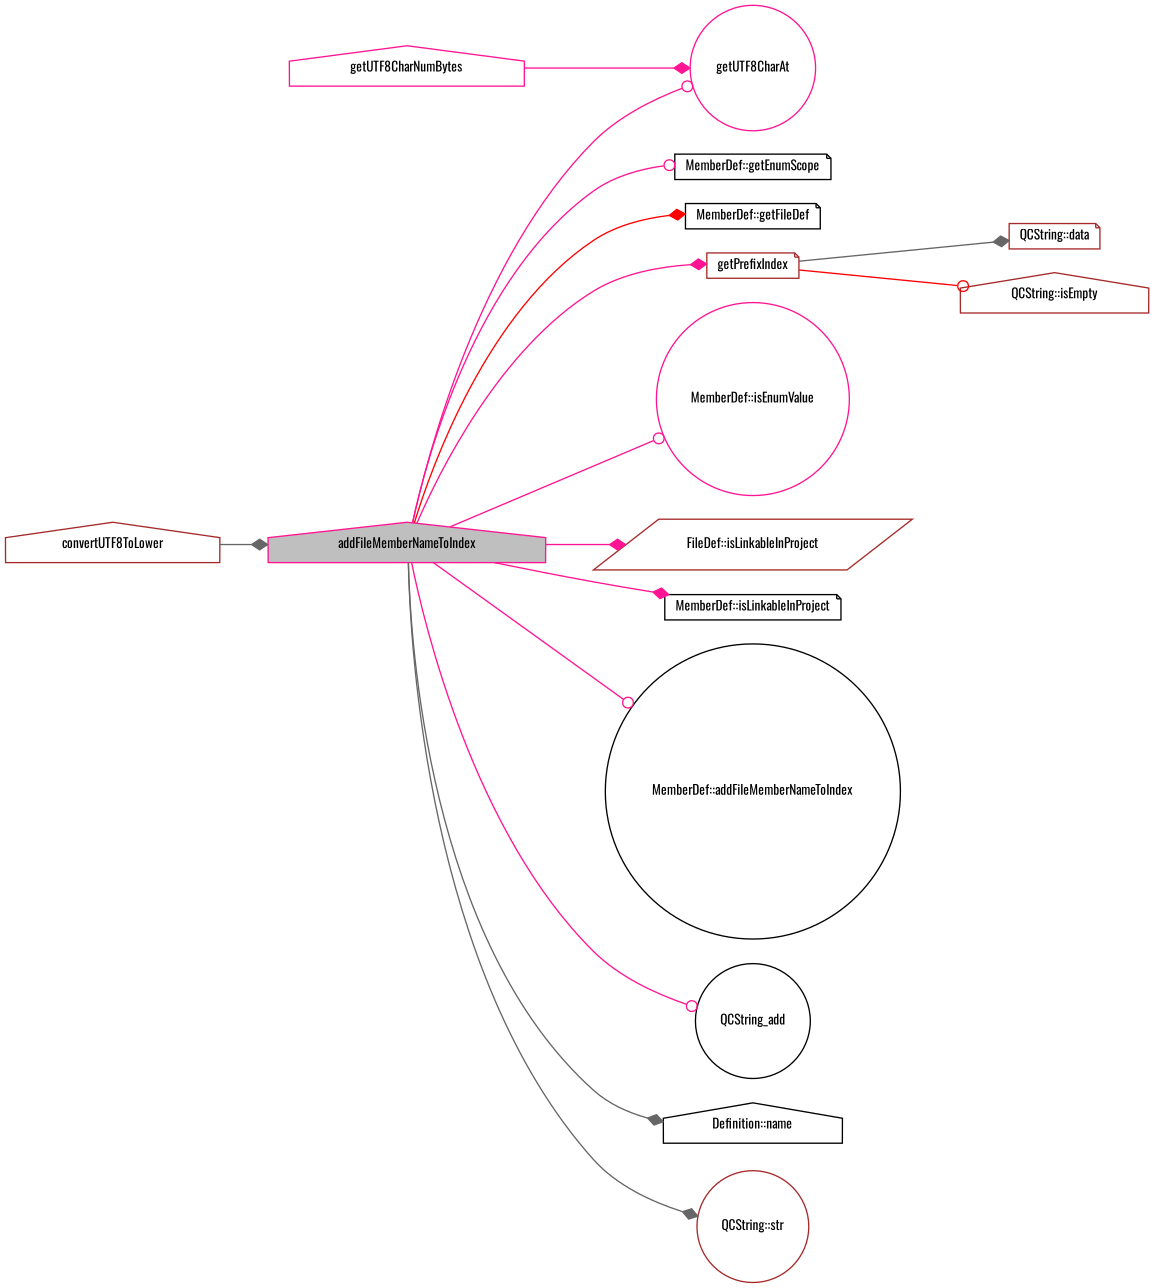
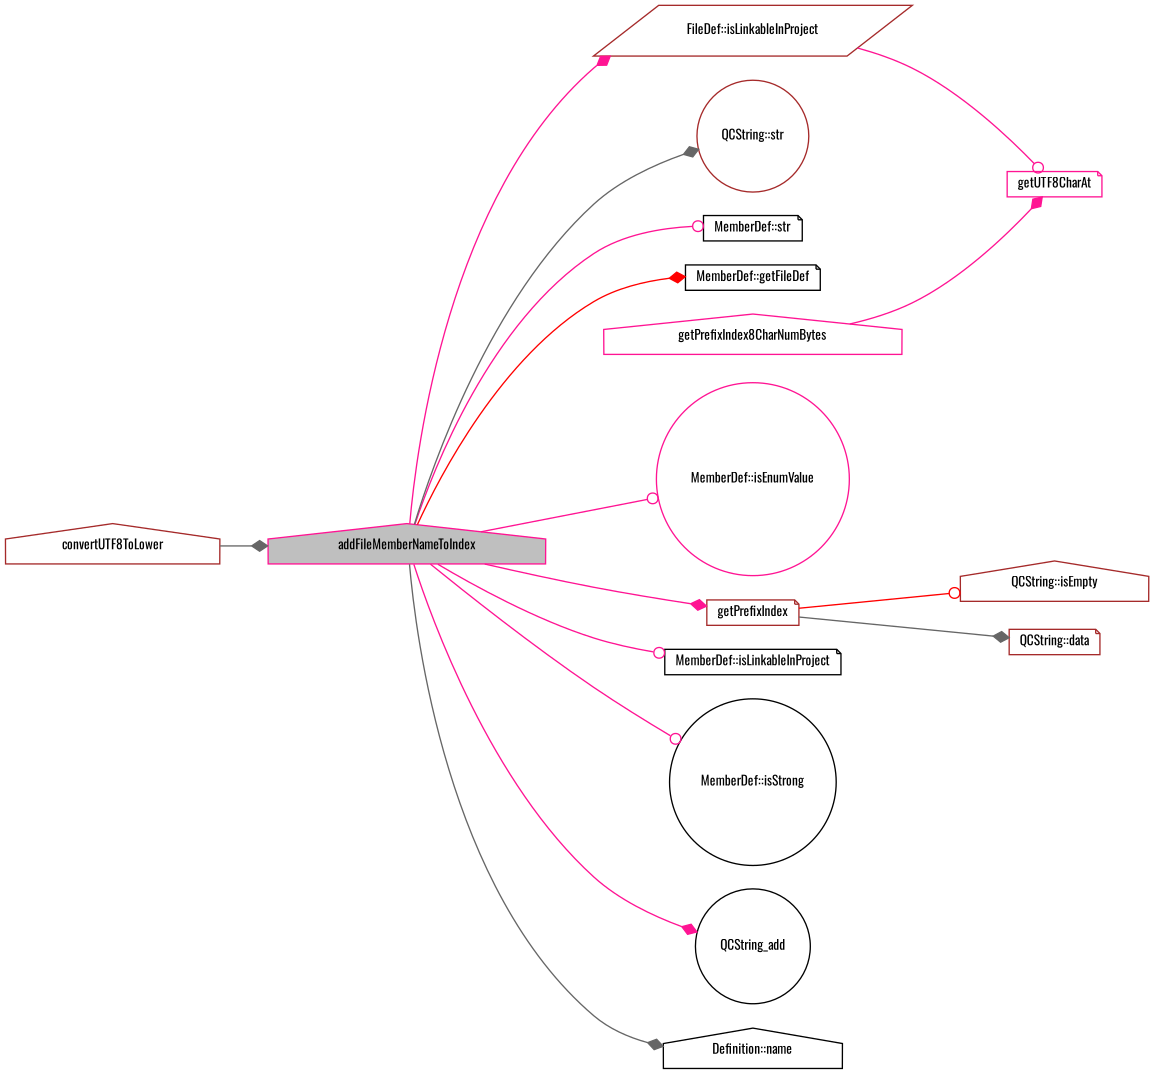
(407, 68) -> (753, 336)
(753, 68) -> (1055, 184)
(753, 167) -> (753, 228)
(502, 273) -> (954, 94)
(573, 578) -> (542, 618)
(753, 791) -> (753, 782)
(500, 818) -> (511, 775)
